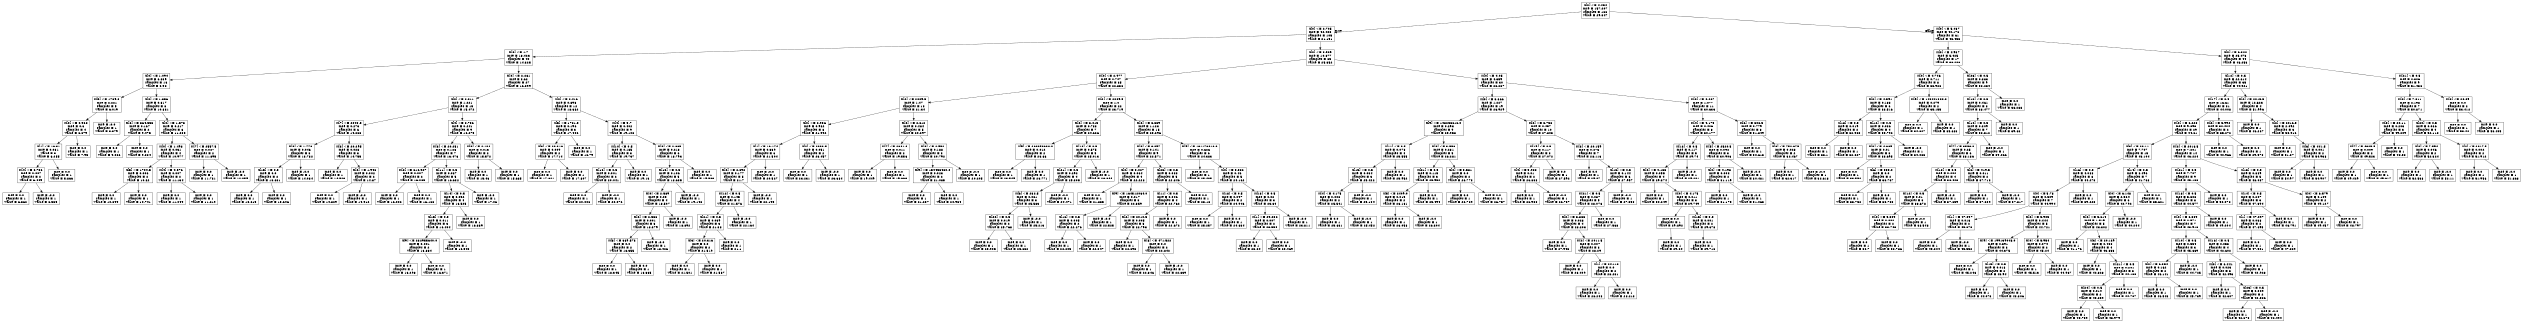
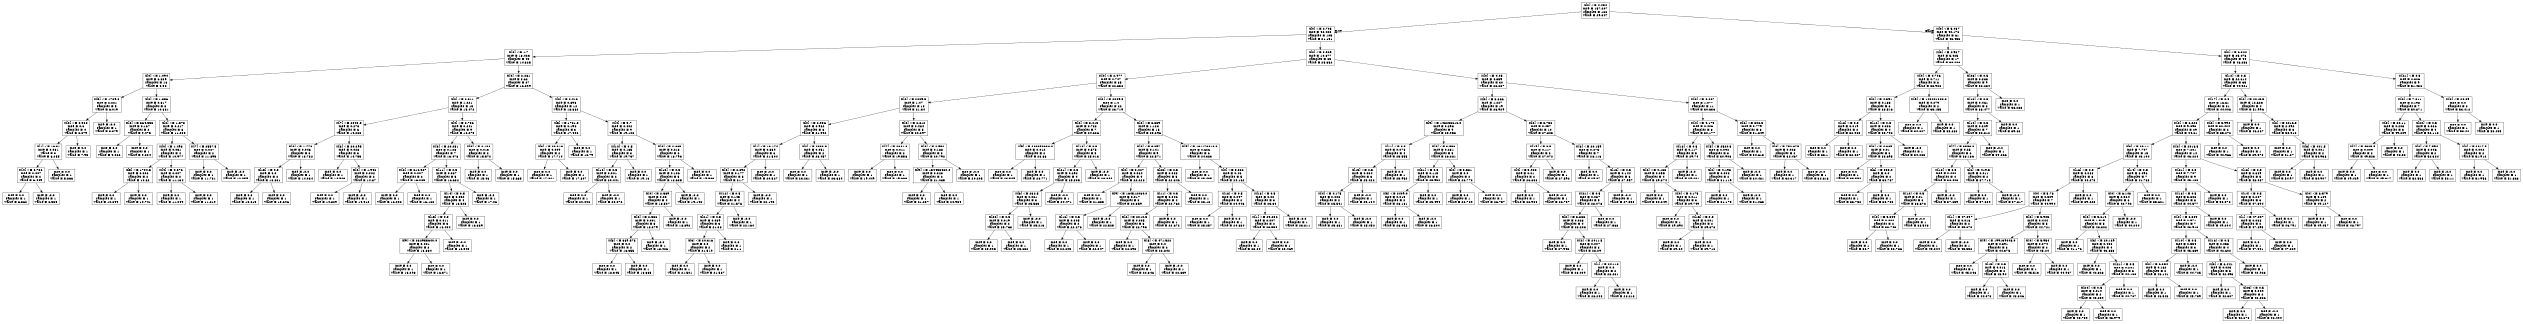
(1671, 233) -> (1687, 234)
